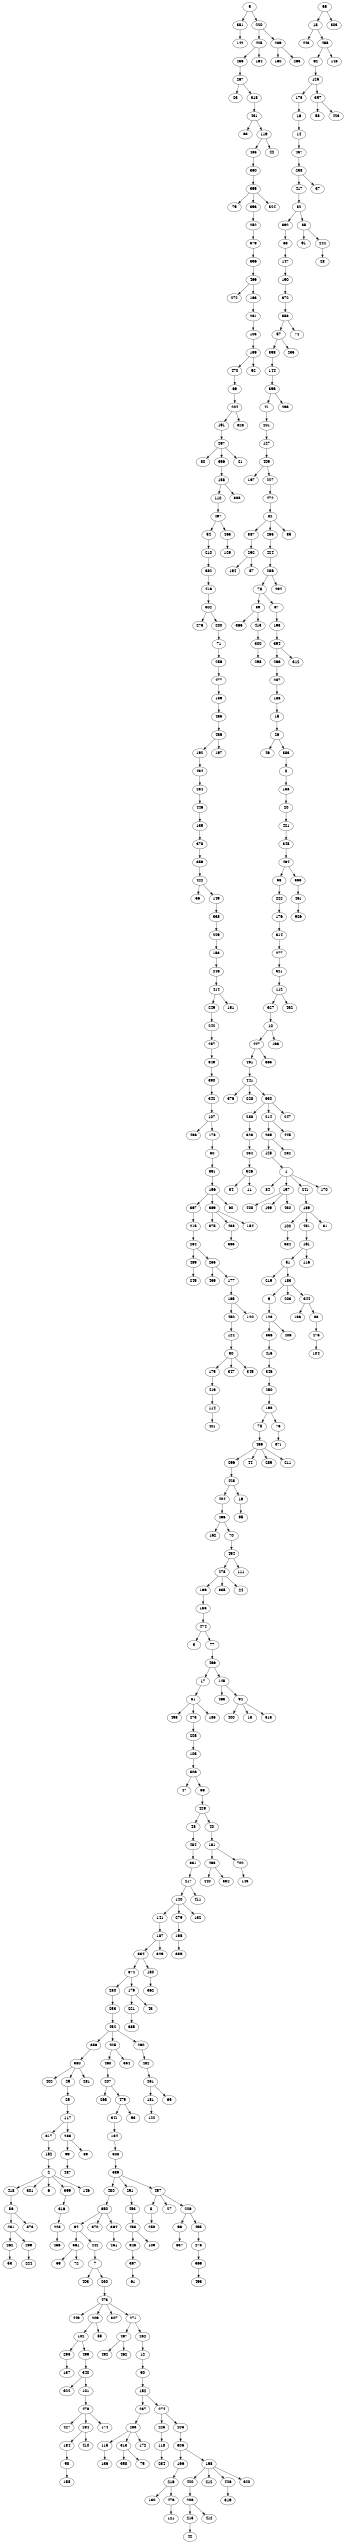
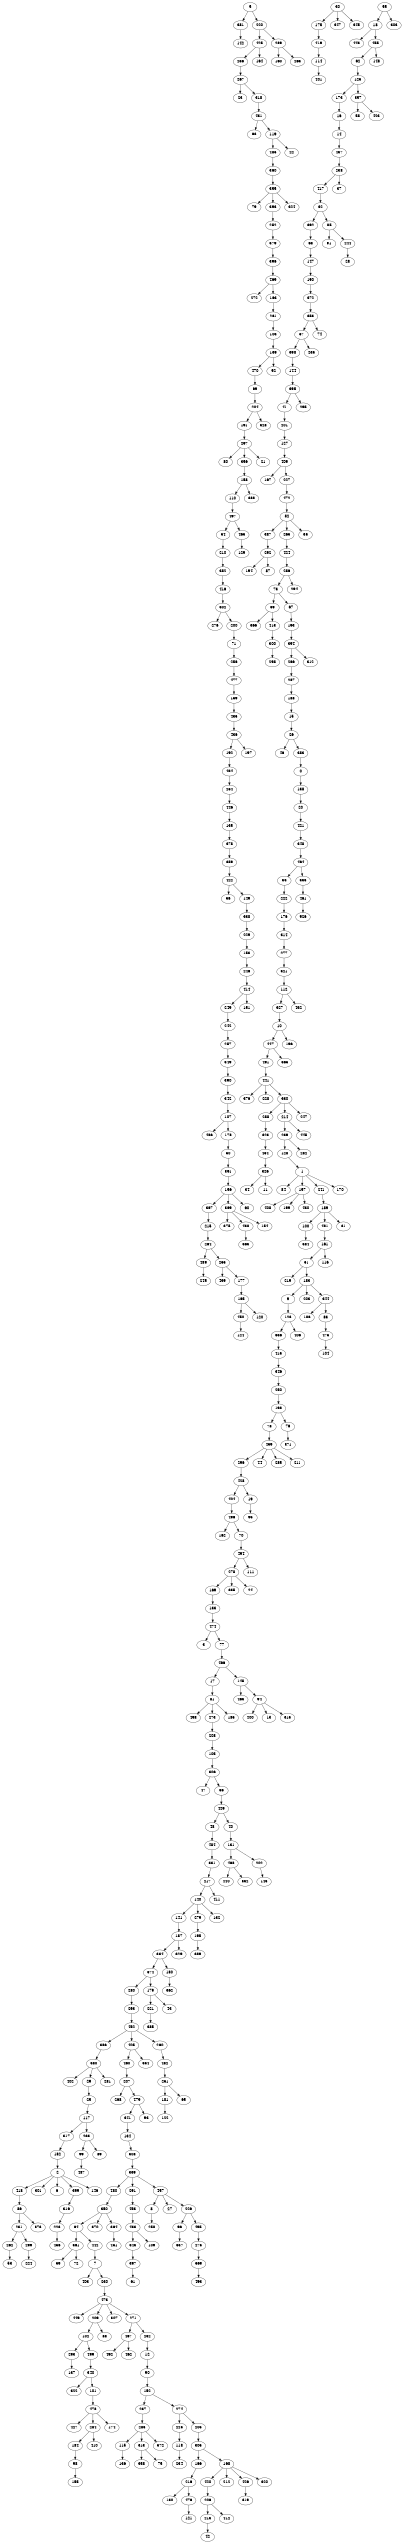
(231, 1344) -> none
(240, 1863) -> (259, 1863)
(143, 2446) -> (160, 2446)
